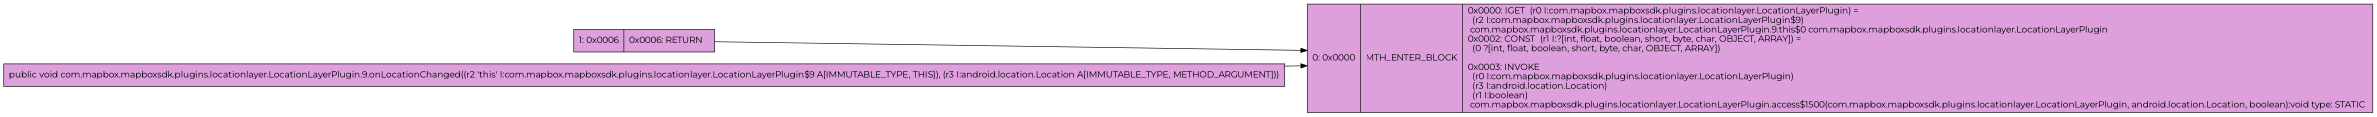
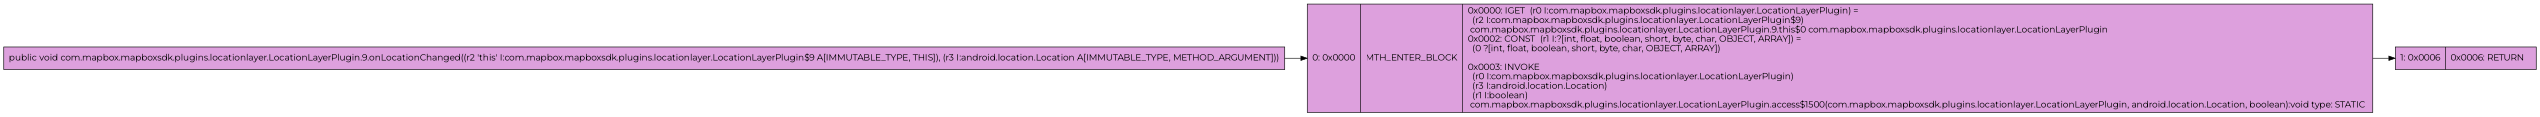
(1008, 46) -> (2381, 58)
